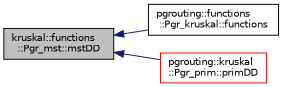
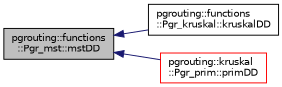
(214, 20) -> (214, 20)
(59, 44) -> (59, 44)
